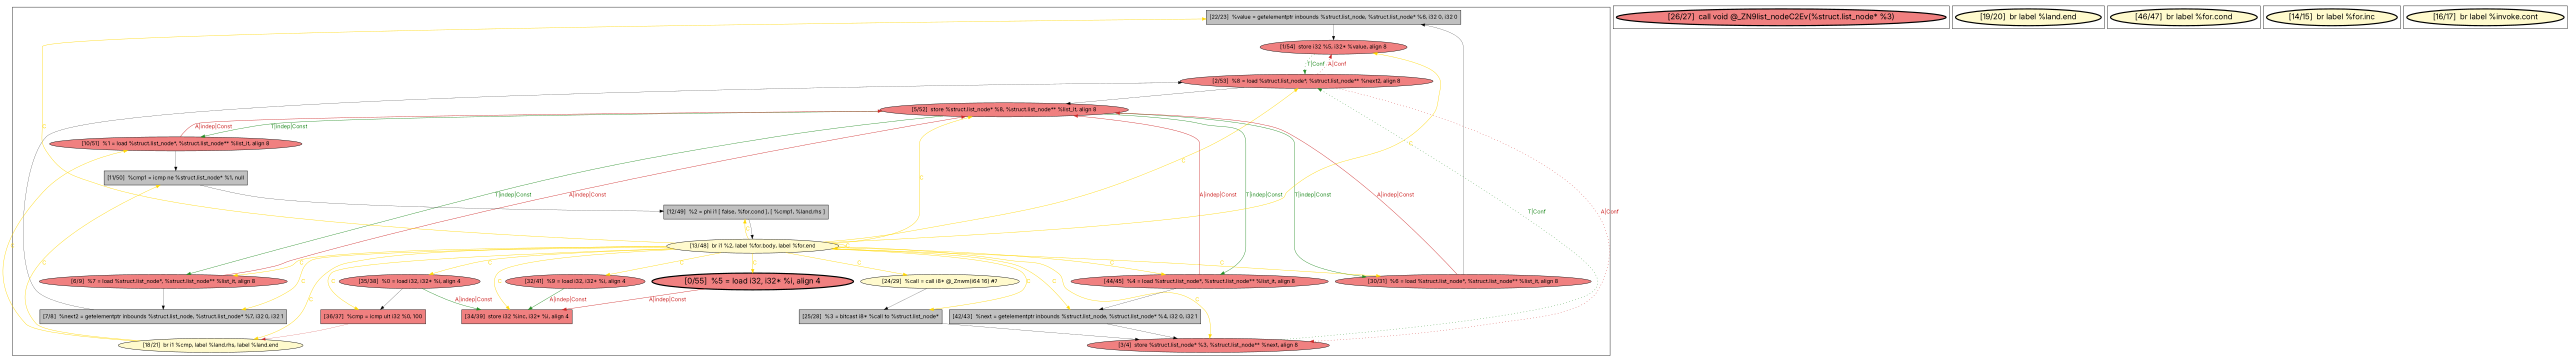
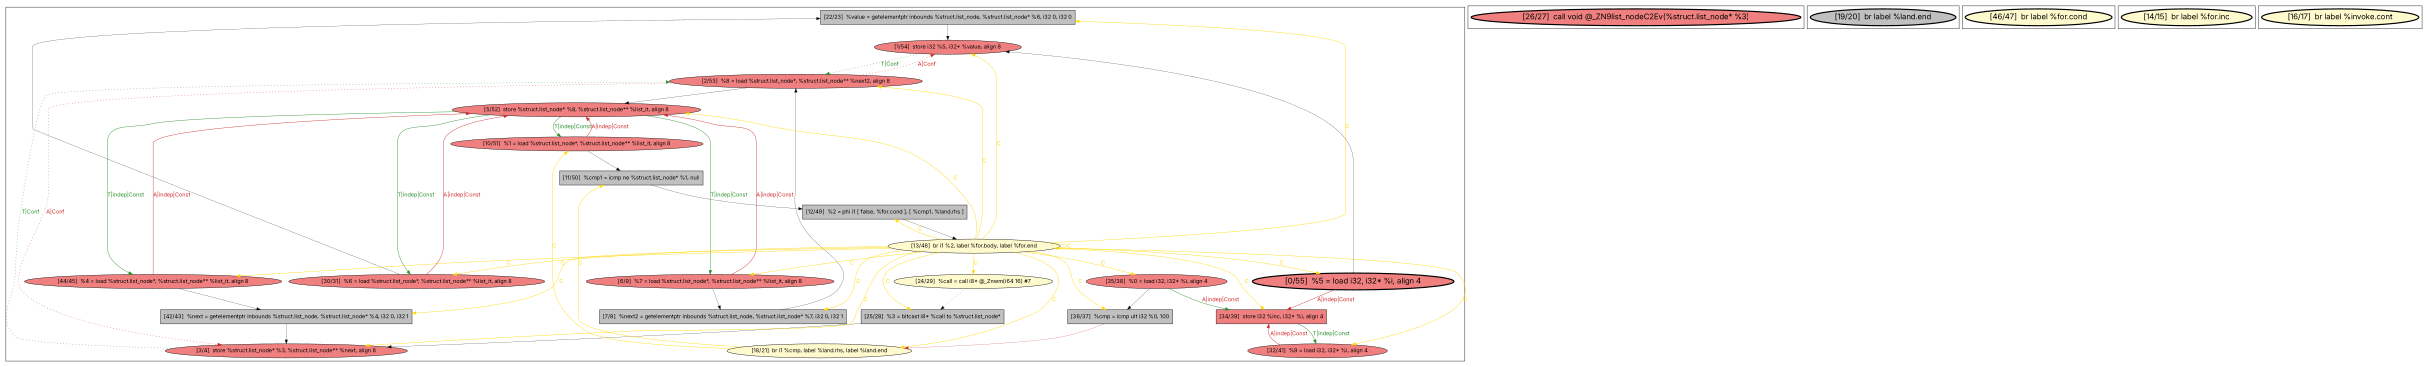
(2028, 17) -> (1883, 17)
none -> (1250, 91)
(548, 298) -> (1271, 338)
(907, 298) -> (954, 298)
(373, 317) -> (1120, 317)
none -> (1308, 330)
